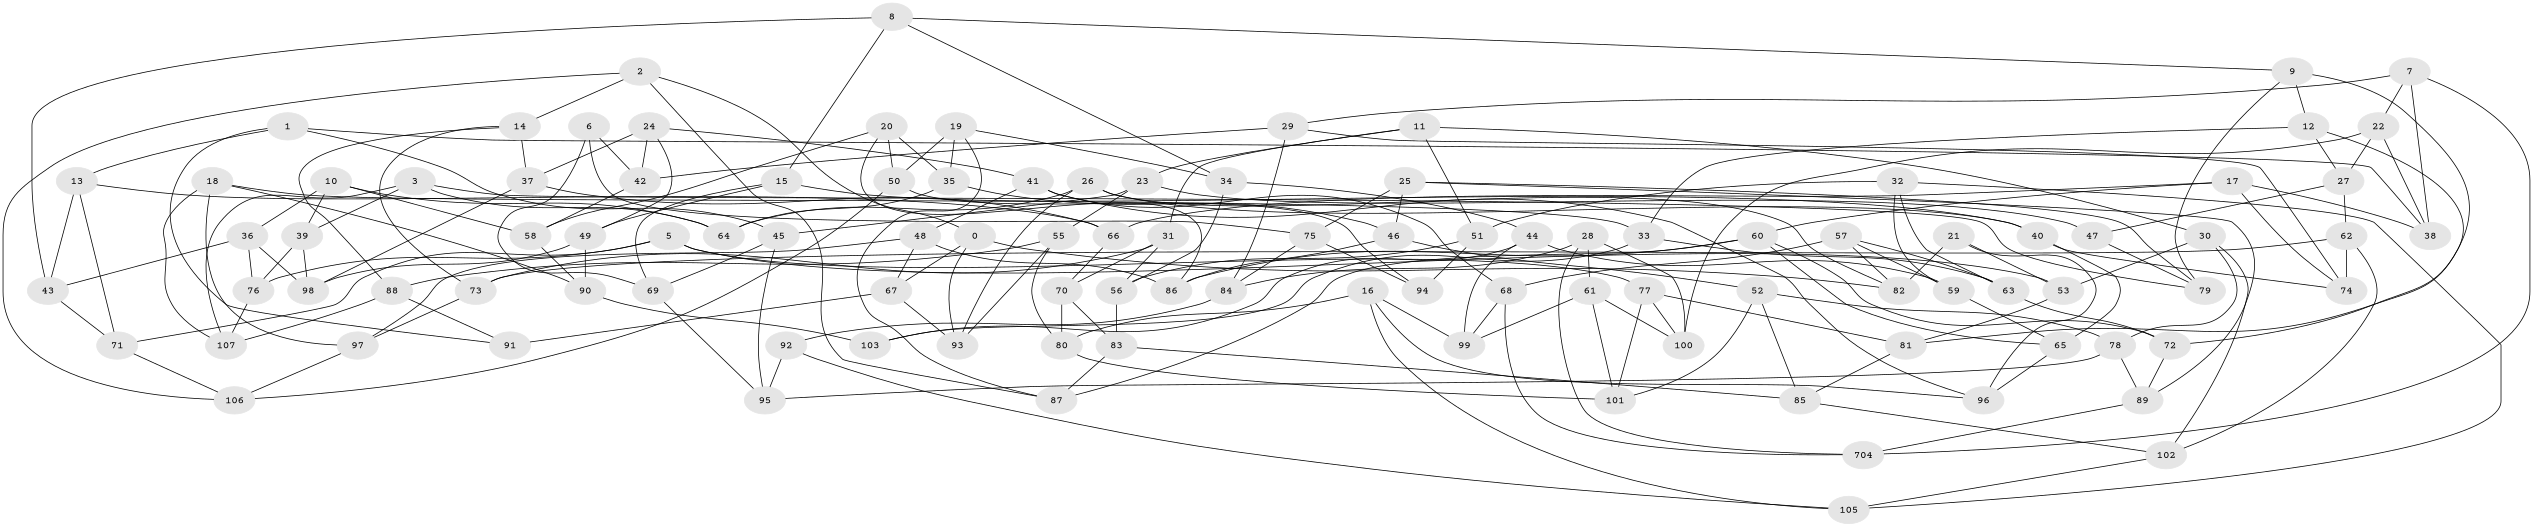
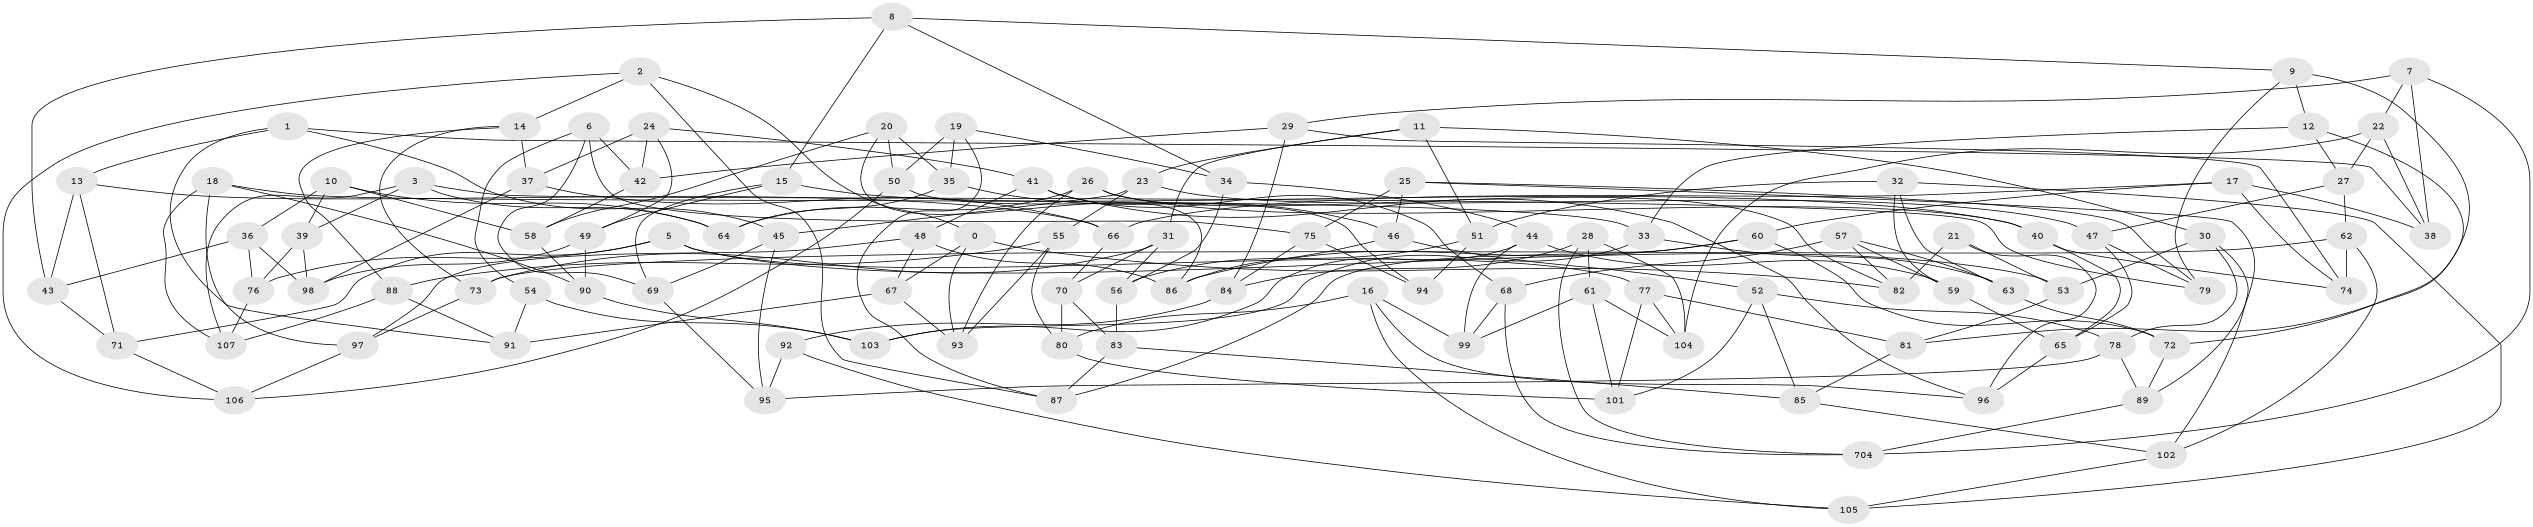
none -> (530, 291)
(1895, 322) -> (2129, 302)
(1684, 346) -> (1684, 346)
